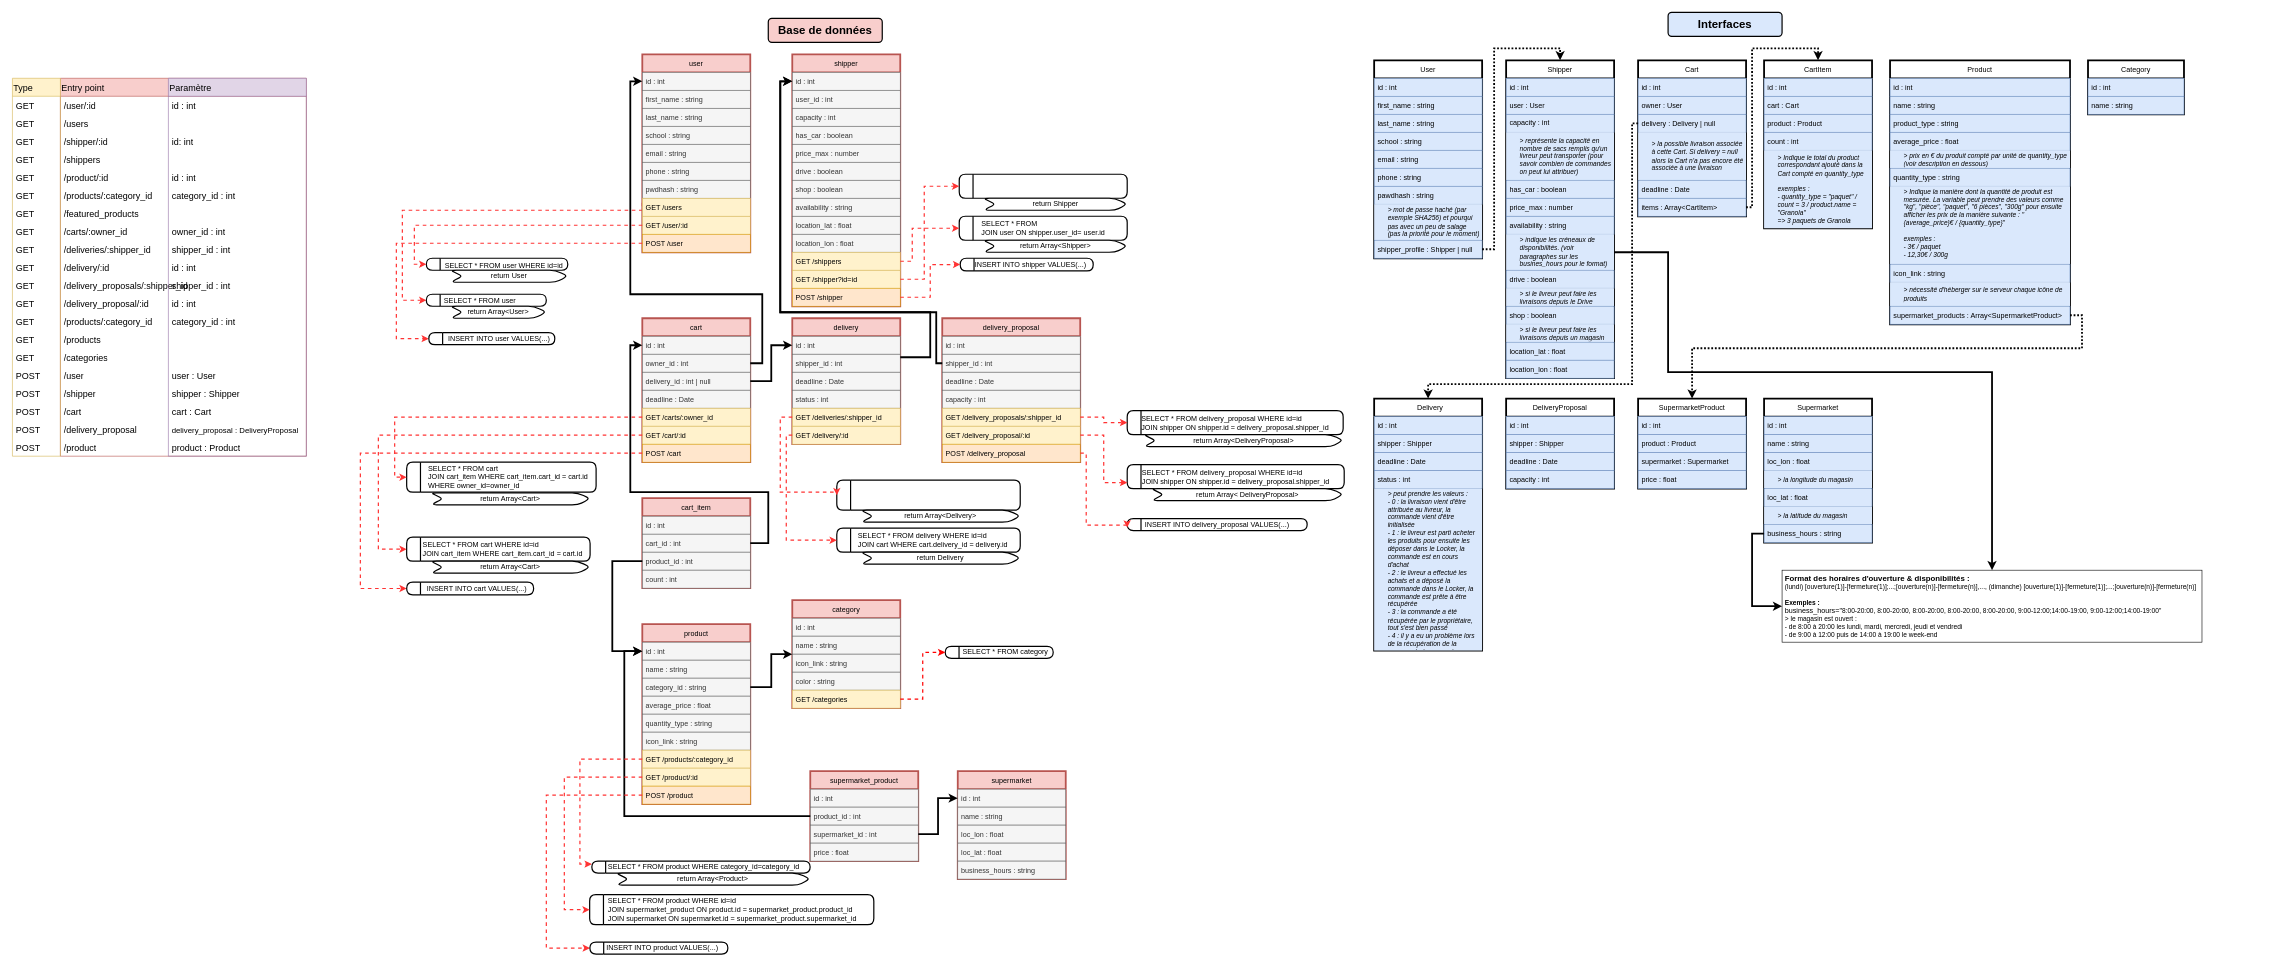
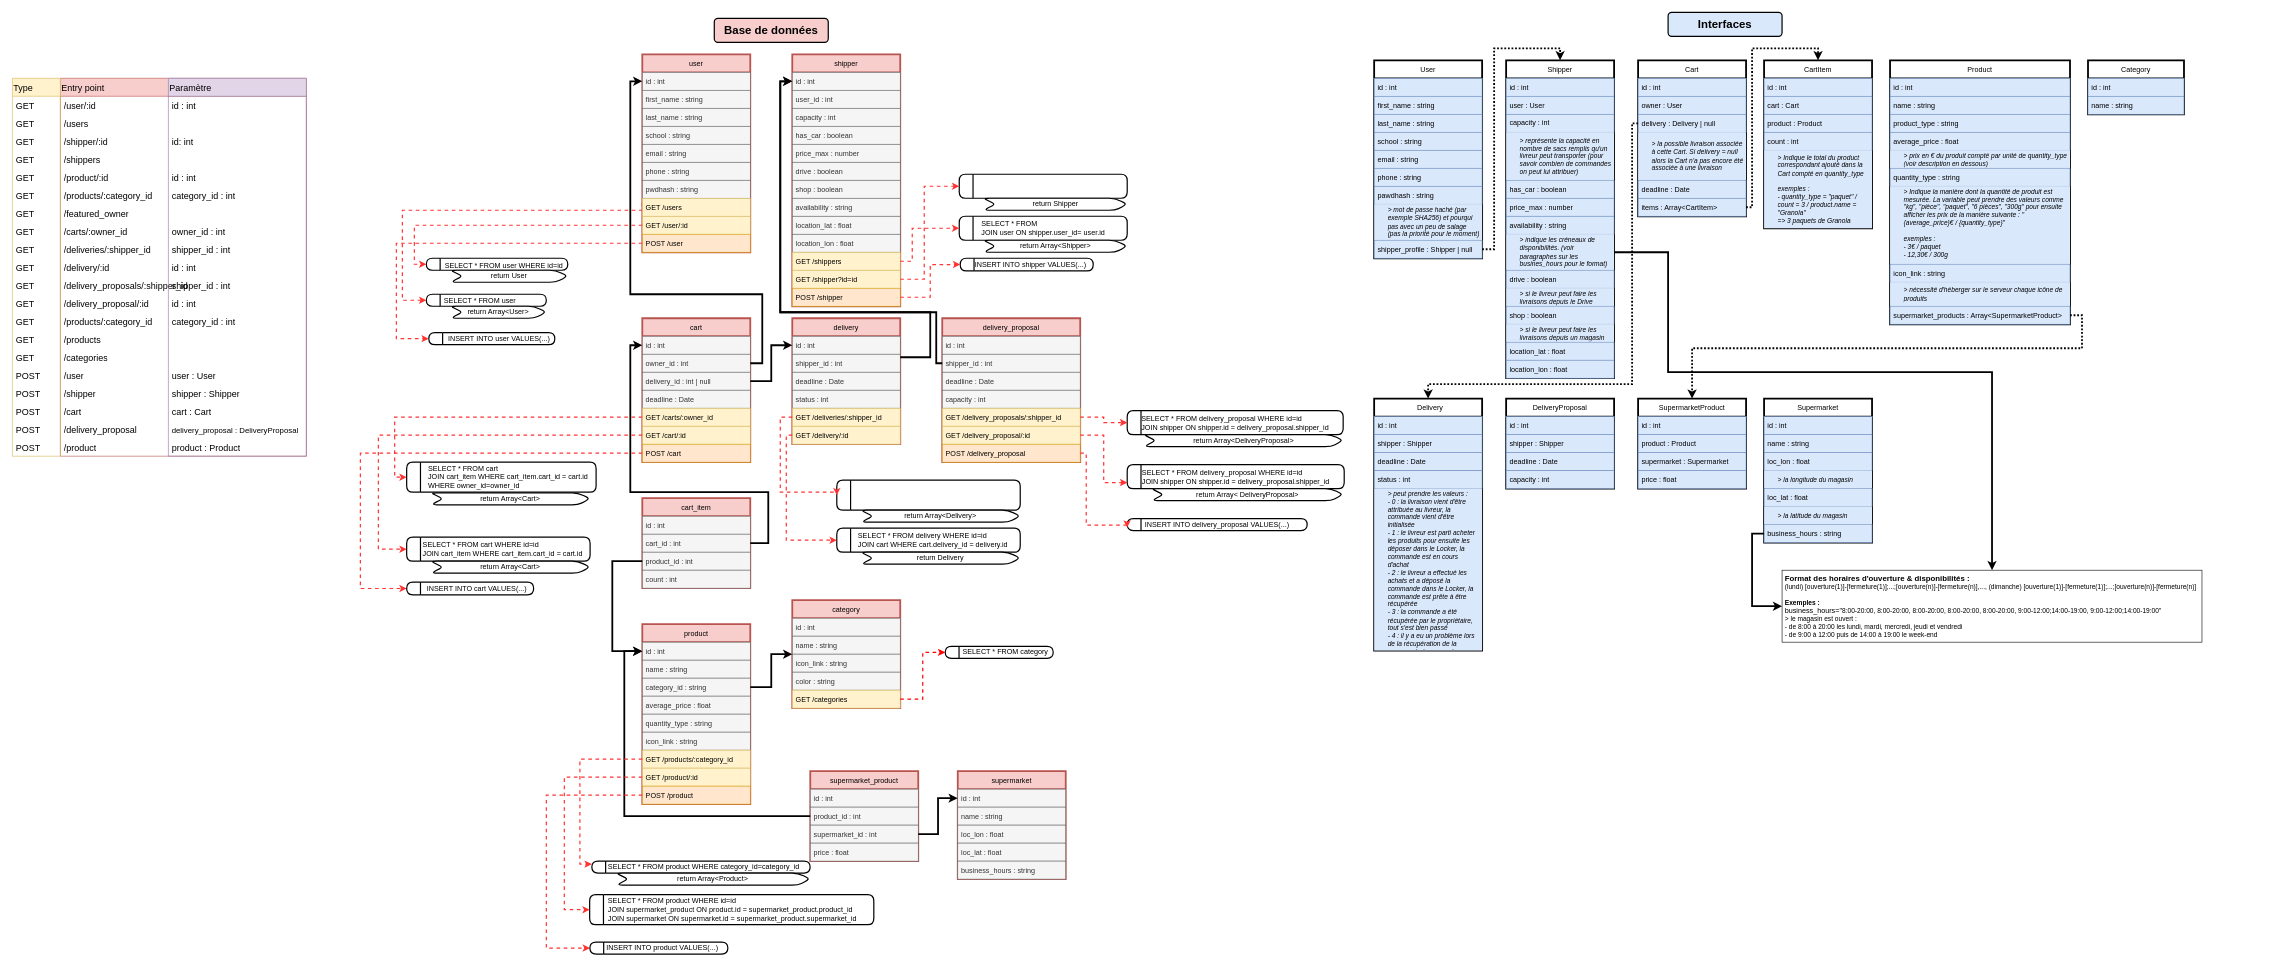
(825, 30) -> (771, 30)
(109, 213) -> (102, 213)
